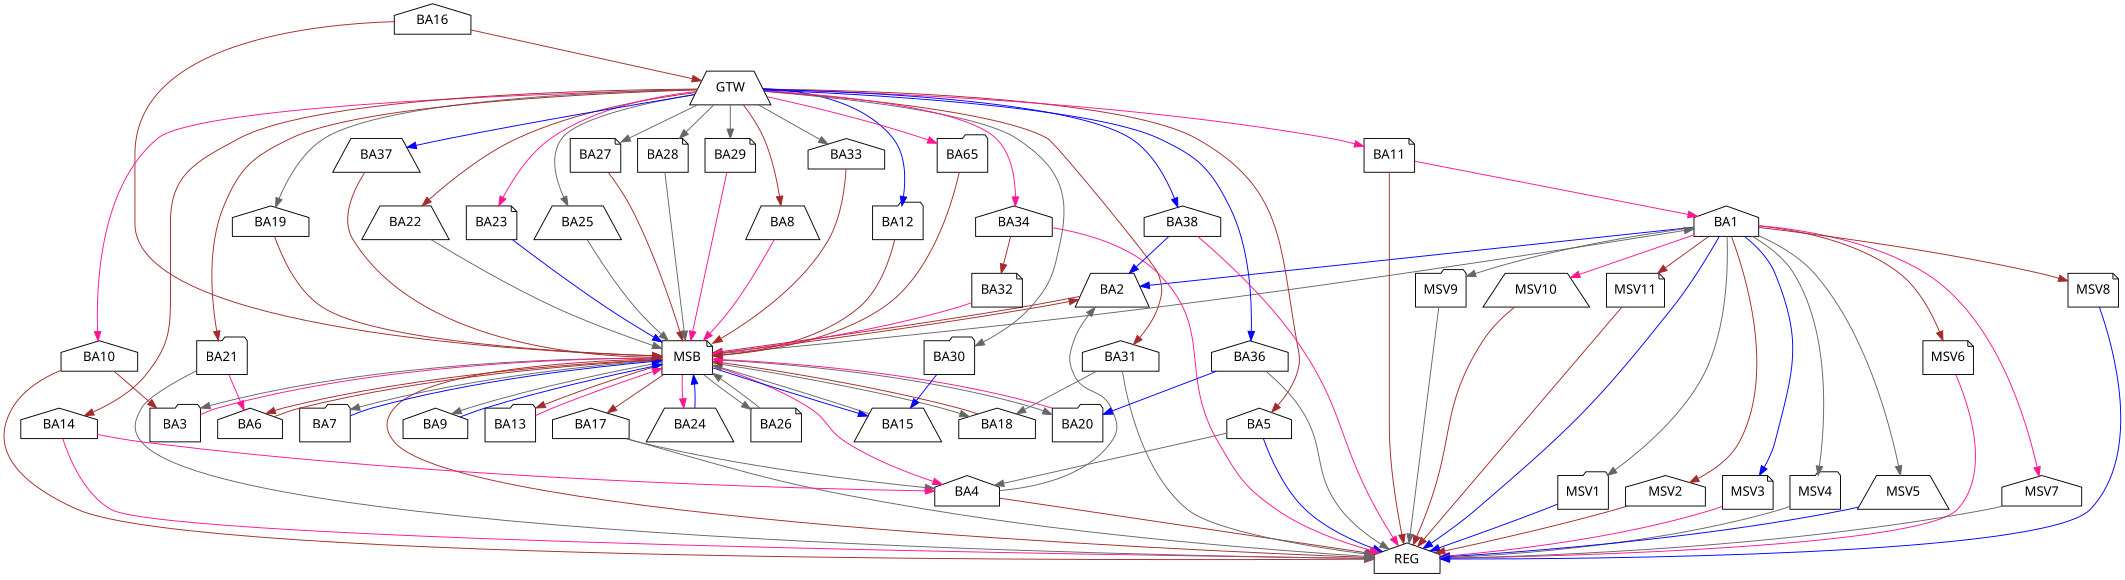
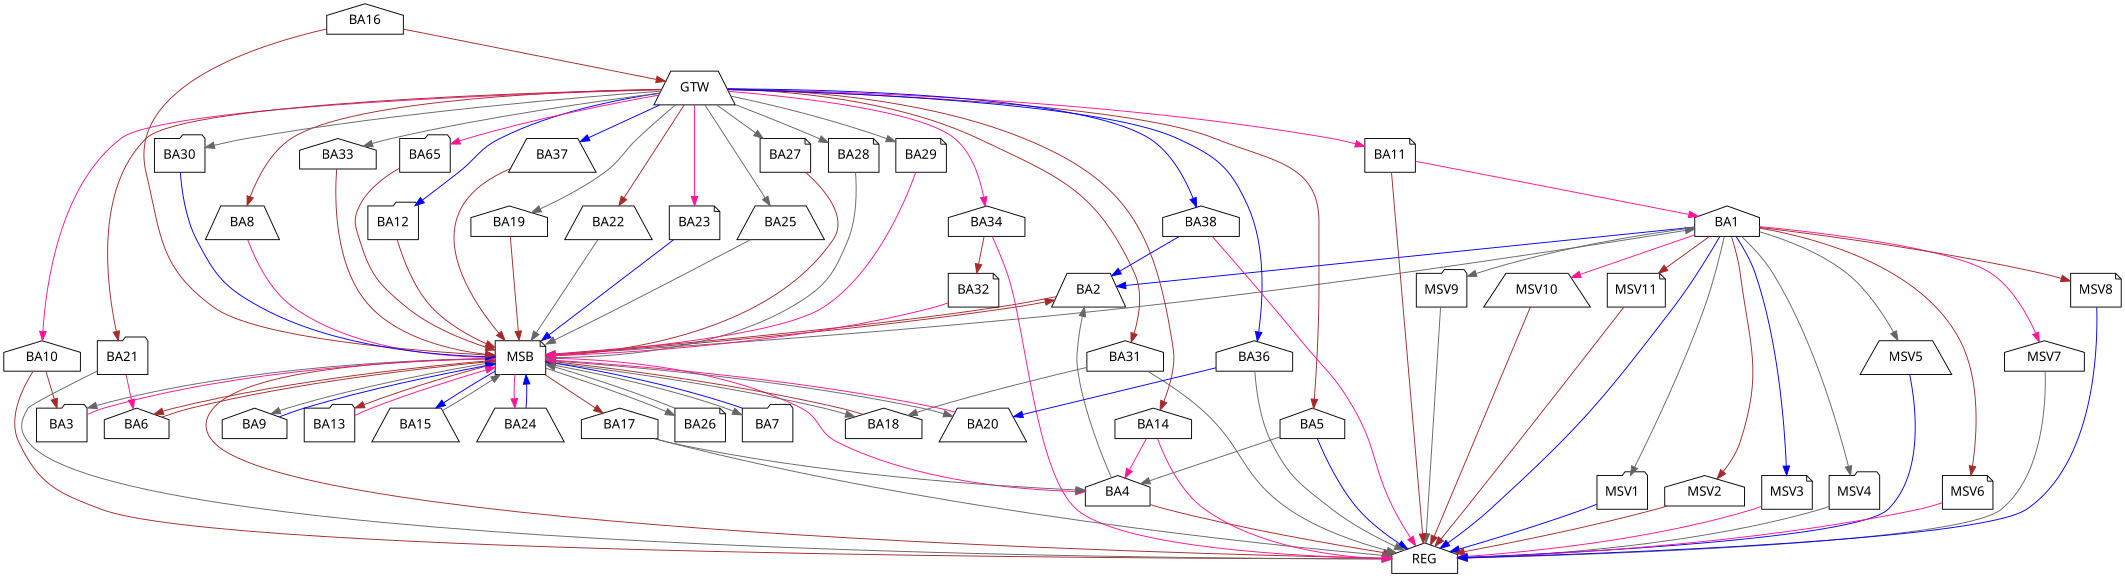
(925, 389) -> (291, 322)
(1078, 425) -> (983, 425)
